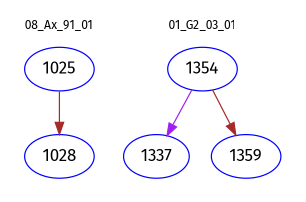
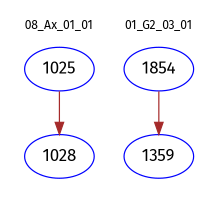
(59, 26) -> (59, 26)
(202, 69) -> (159, 69)
(156, 156) -> none
